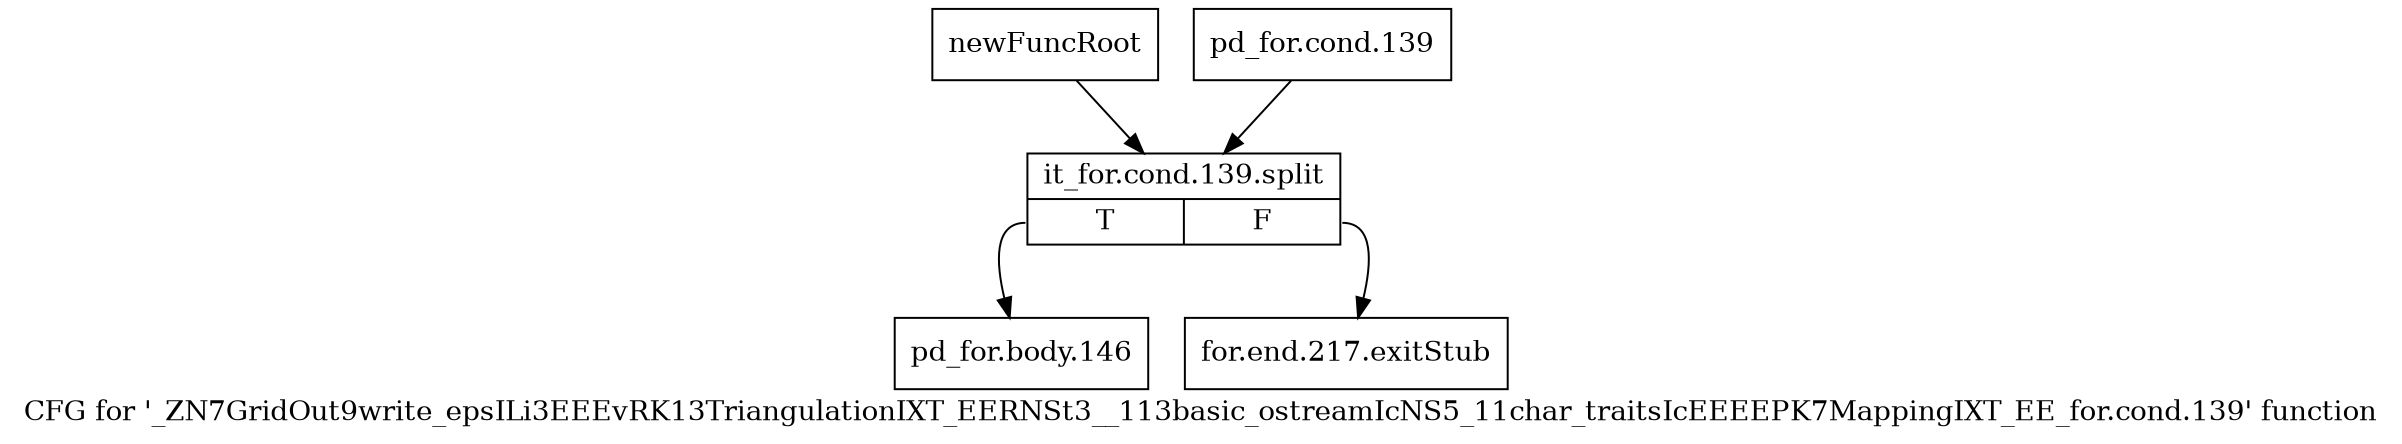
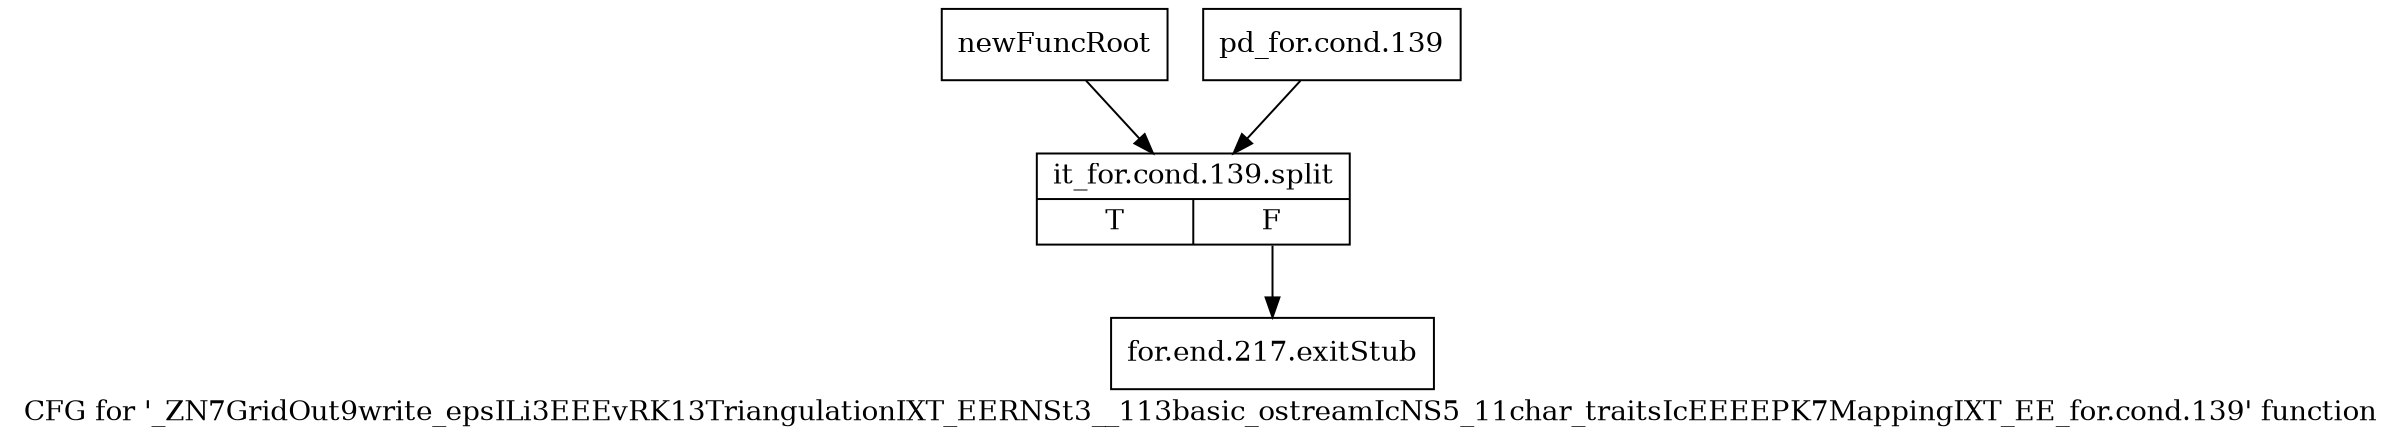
(1021, 354) -> none
